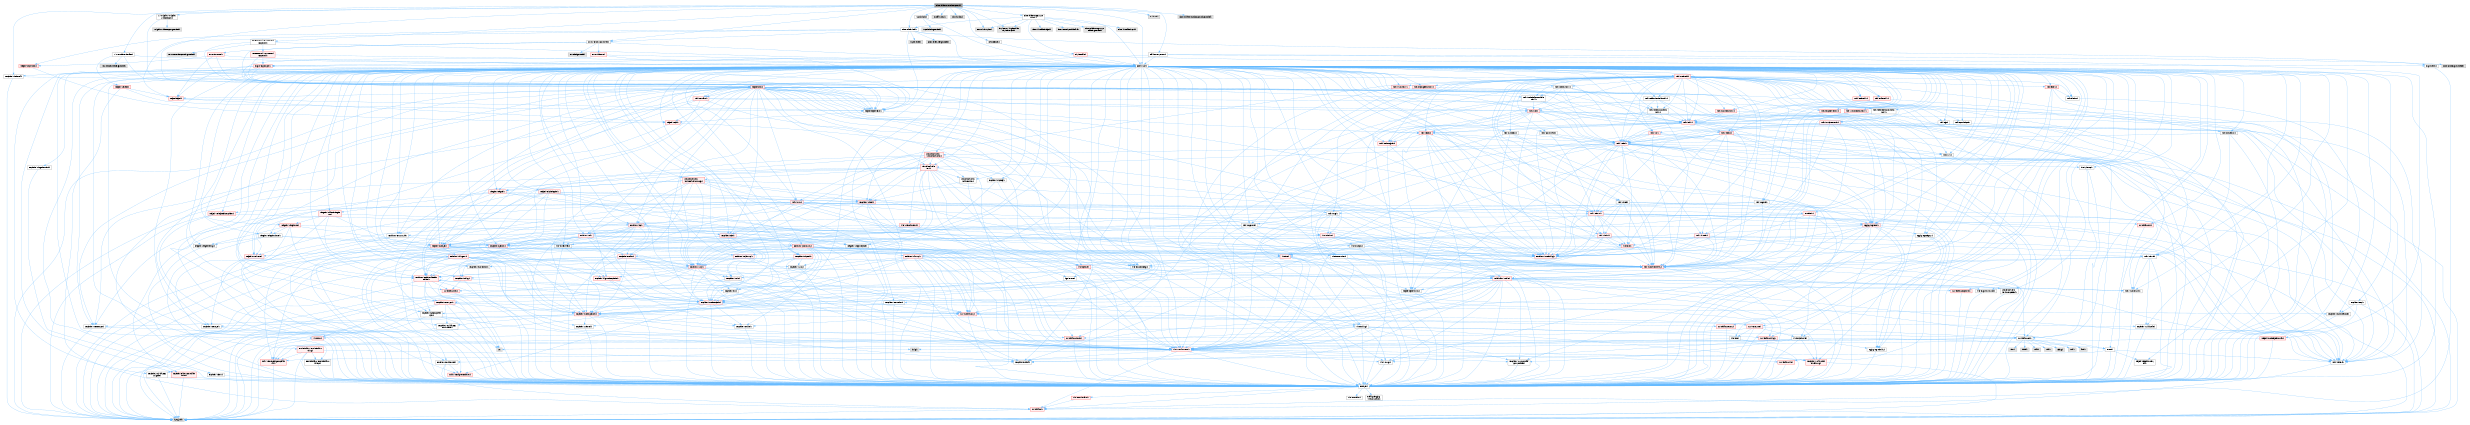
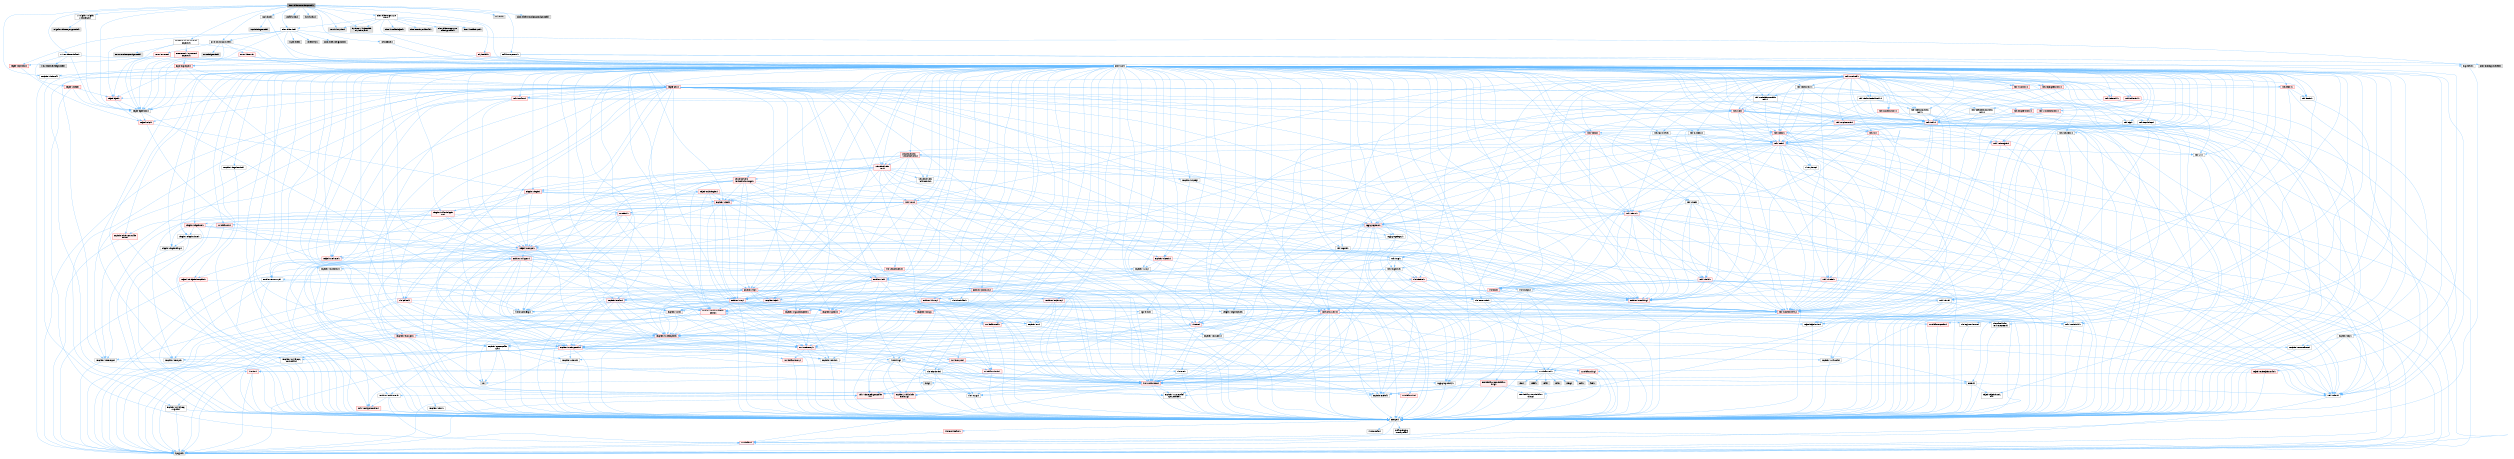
none -> (312, 42)
(618, 229) -> (1011, 274)
(717, 263) -> (1045, 312)
